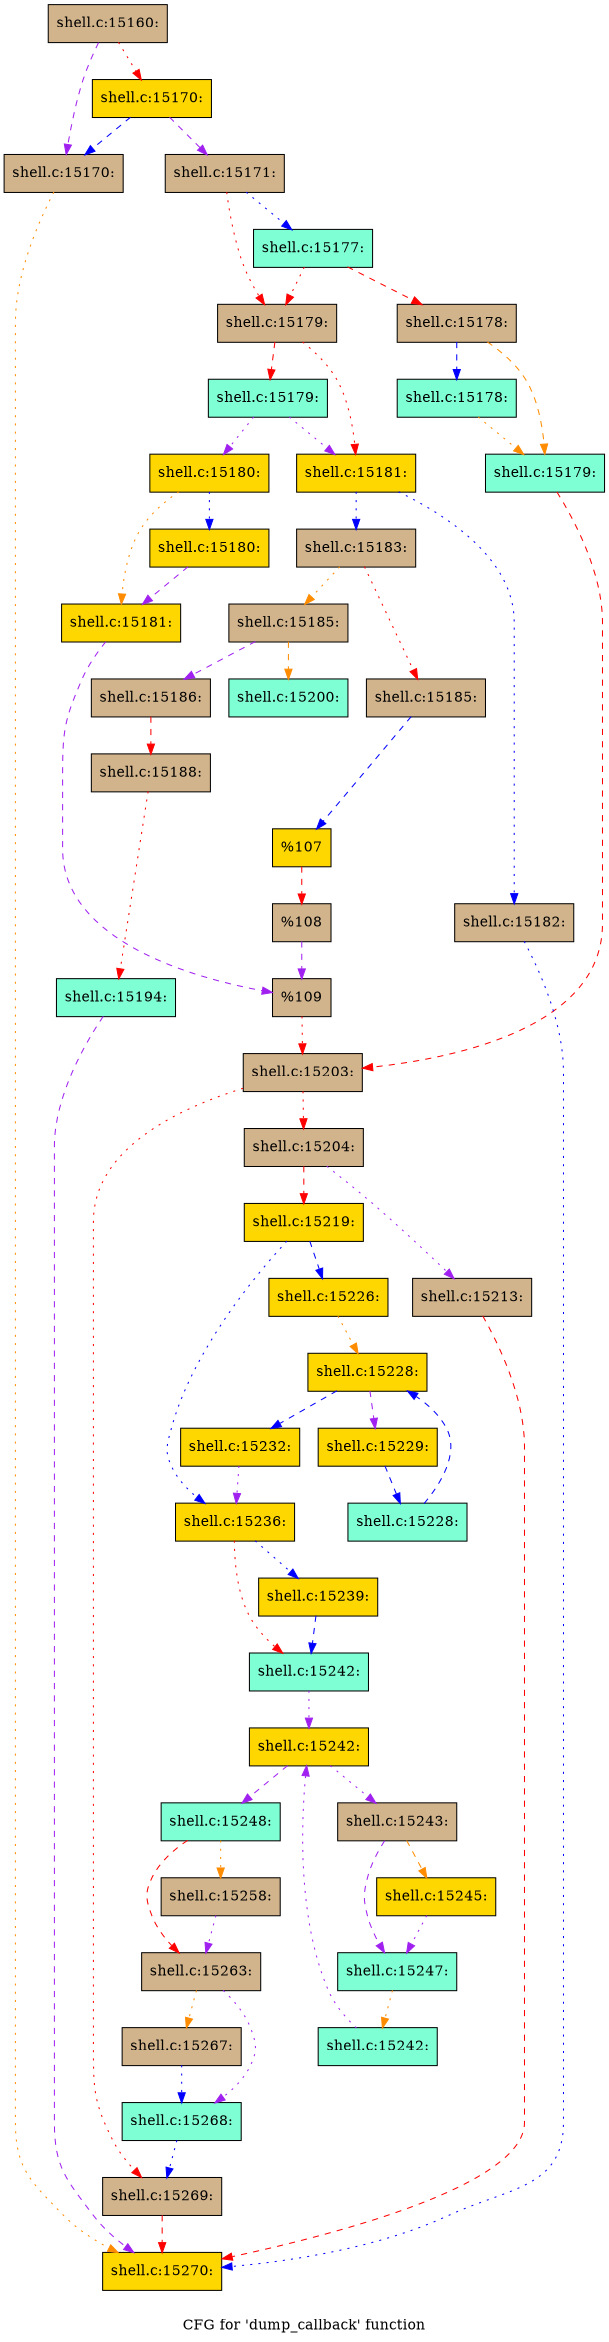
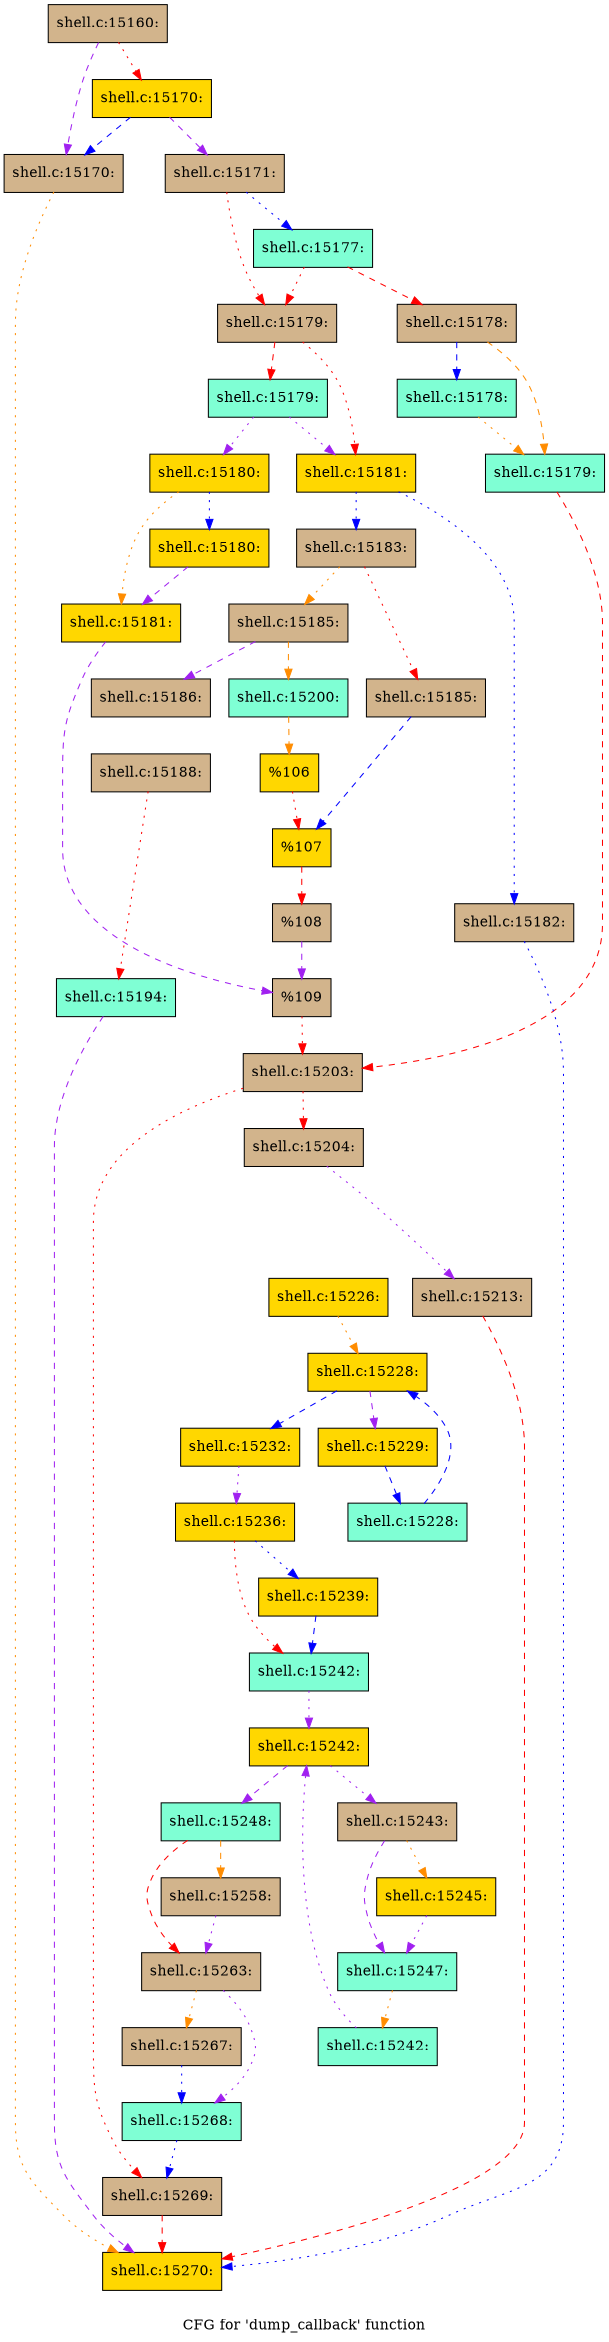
(151, 730) -> none
none -> (289, 773)
(304, 1222) -> none
(221, 1854) -> (221, 1854)
(414, 1855) -> (414, 1855)
